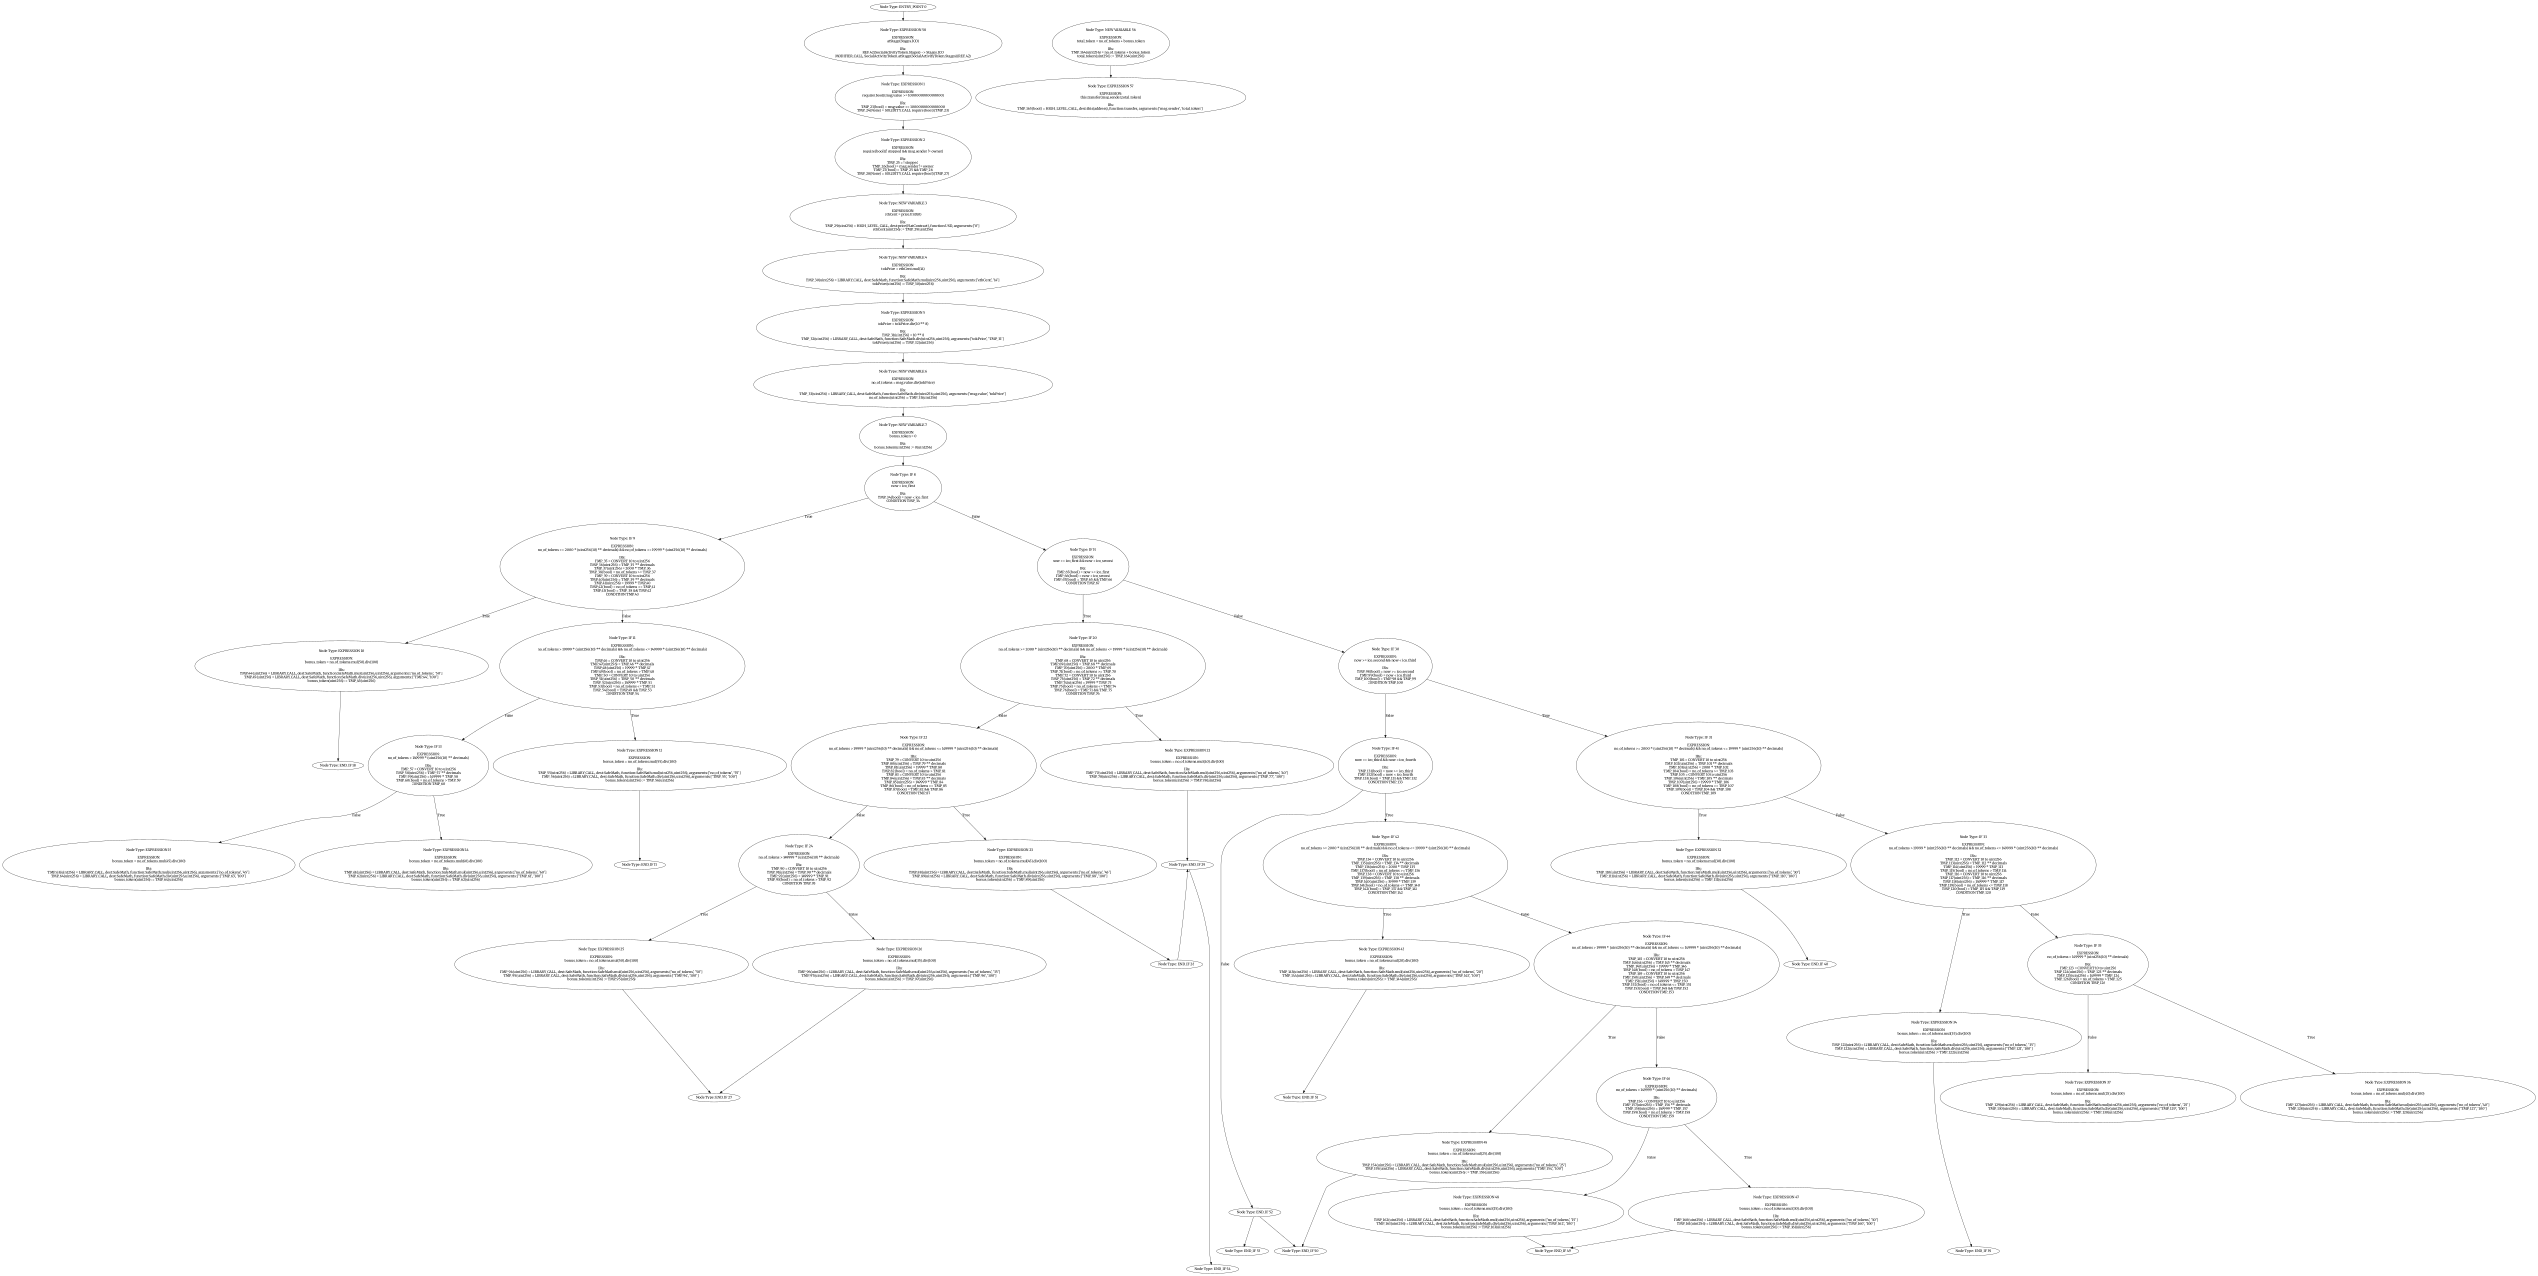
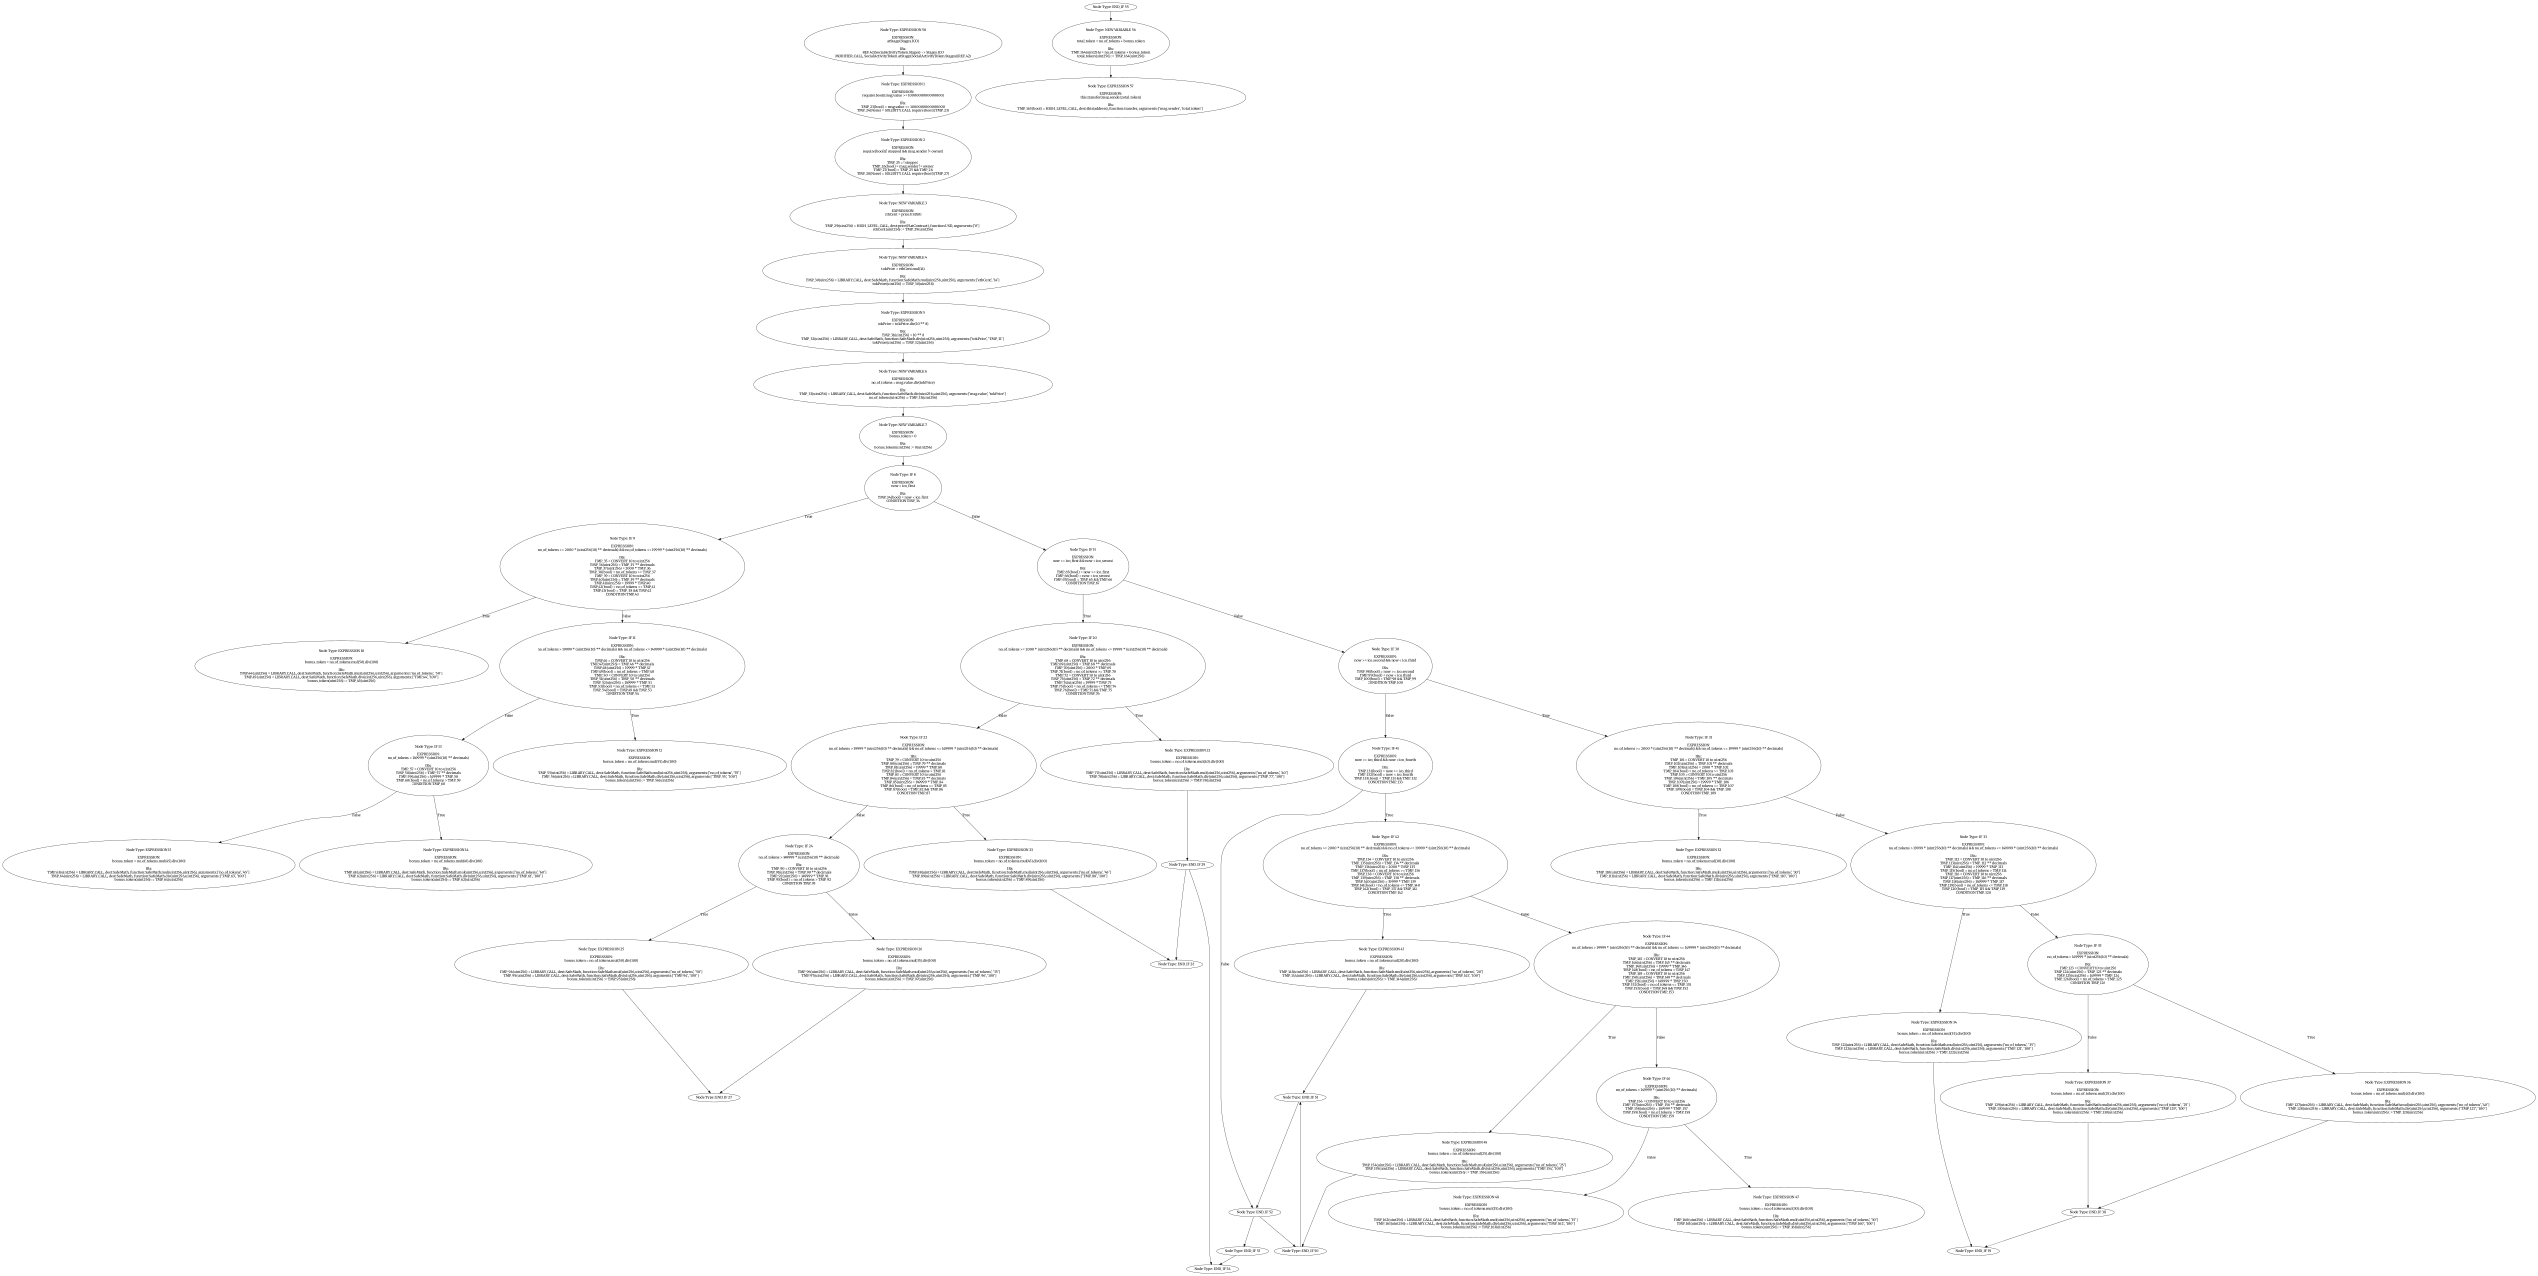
(903, 7) -> none
none -> (1111, 7)
(338, 766) -> none
(640, 865) -> none
(1183, 916) -> (1180, 913)
(1810, 964) -> none
none -> (1278, 1154)
none -> (1300, 1176)
none -> (2088, 1212)
(1553, 1251) -> none
none -> (1229, 1260)
